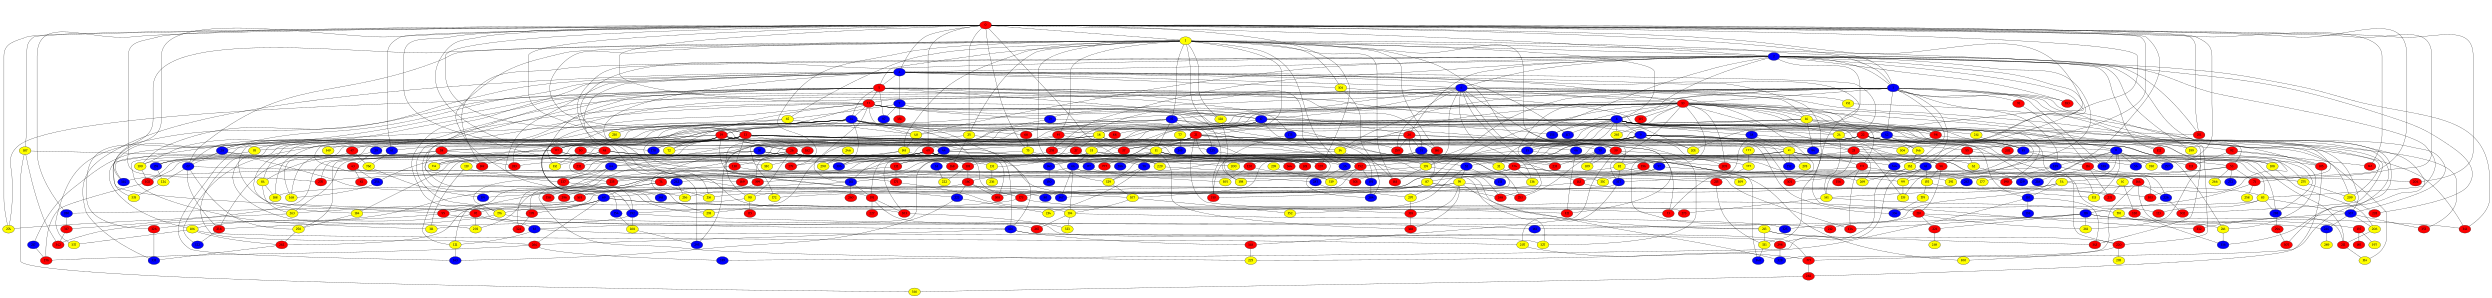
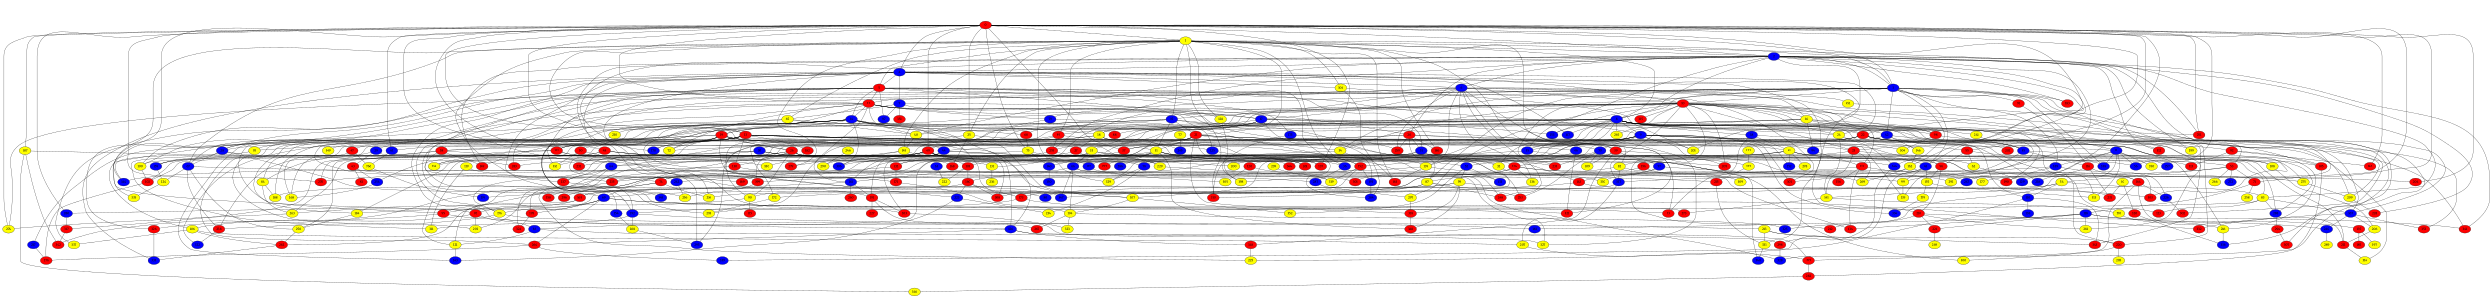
(735, 150) -> (738, 207)
(1121, 190) -> (943, 135)
(1608, 223) -> none
